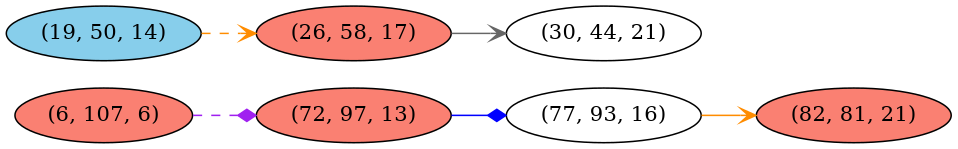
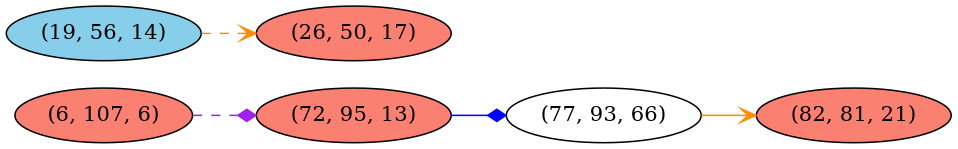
(104, 33) -> (104, 33)
(354, 33) -> (354, 33)
(604, 33) -> none
(354, 115) -> (354, 115)
(604, 115) -> (604, 115)
